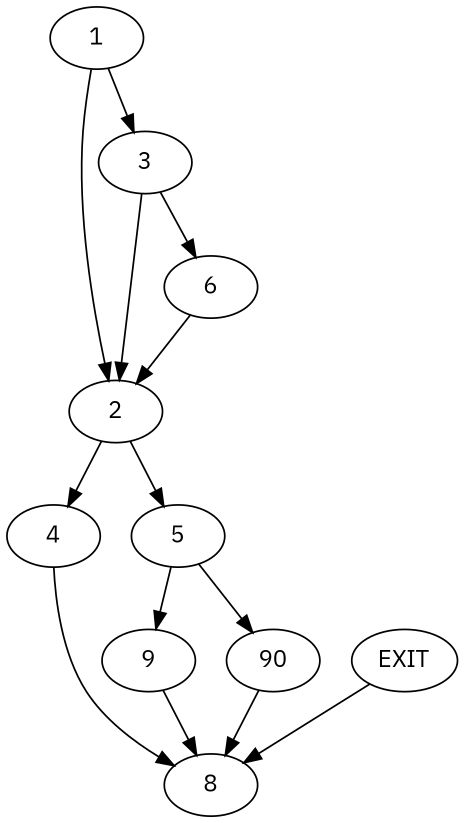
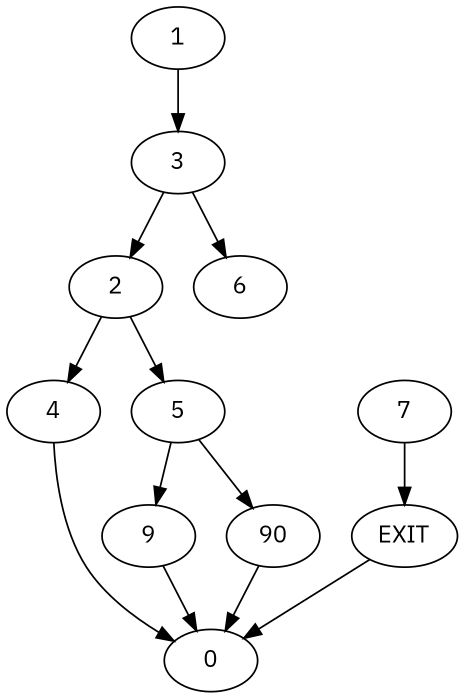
(84, 217) -> none
(169, 342) -> none
none -> (405, 412)
(211, 785) -> (211, 661)
